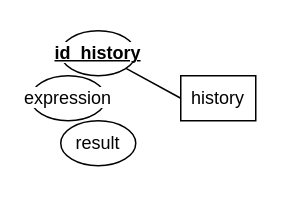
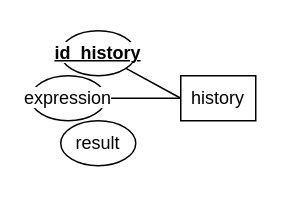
none -> (142, 98)
